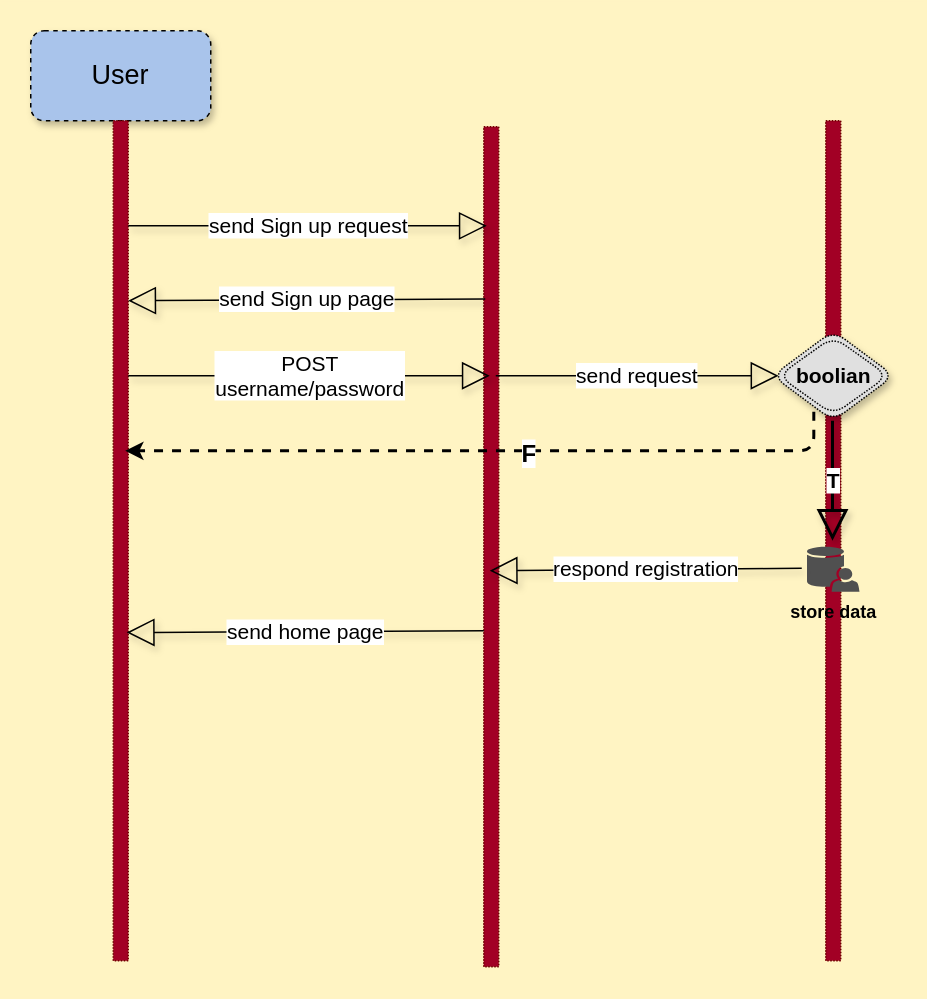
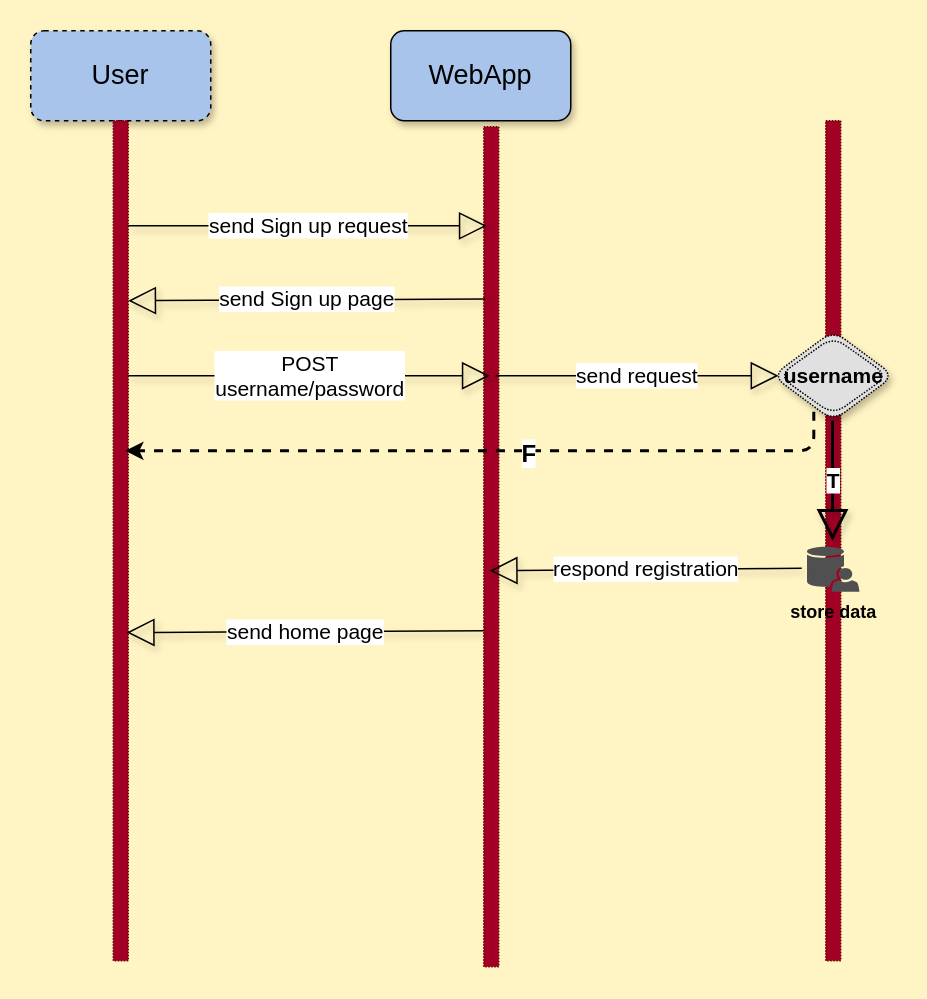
none -> (481, 76)
(834, 376) -> (834, 376)
